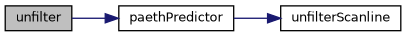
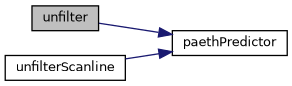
(251, 18) -> (142, 56)
